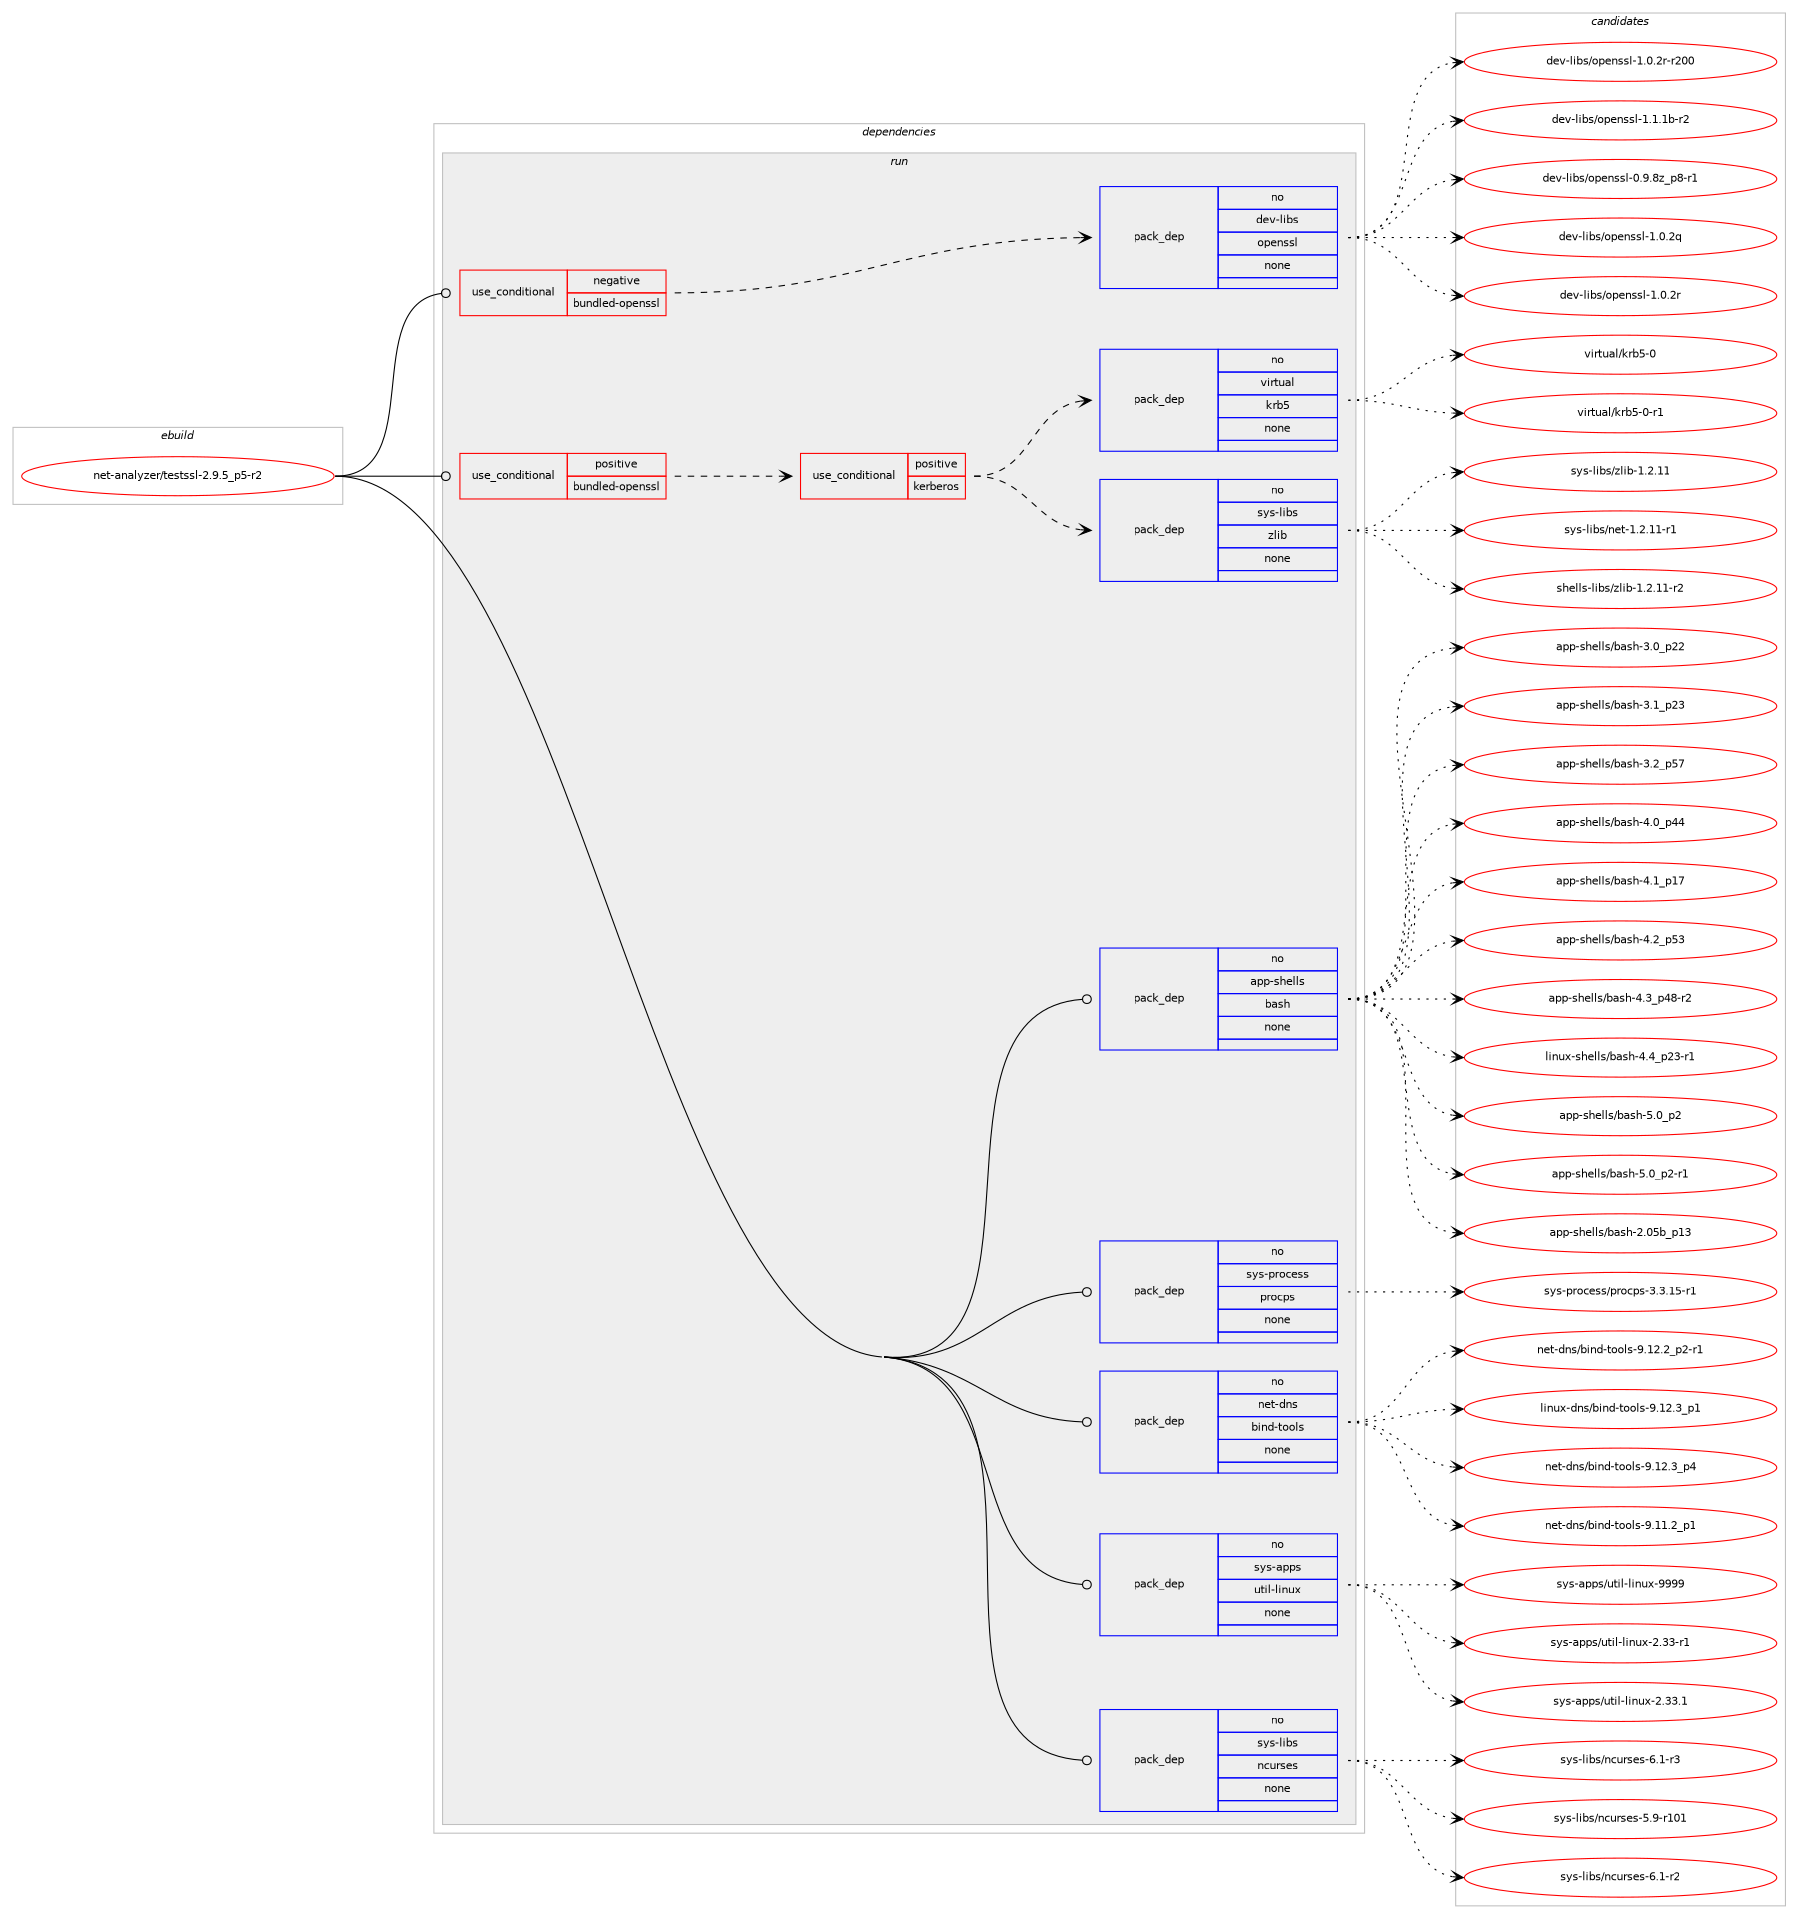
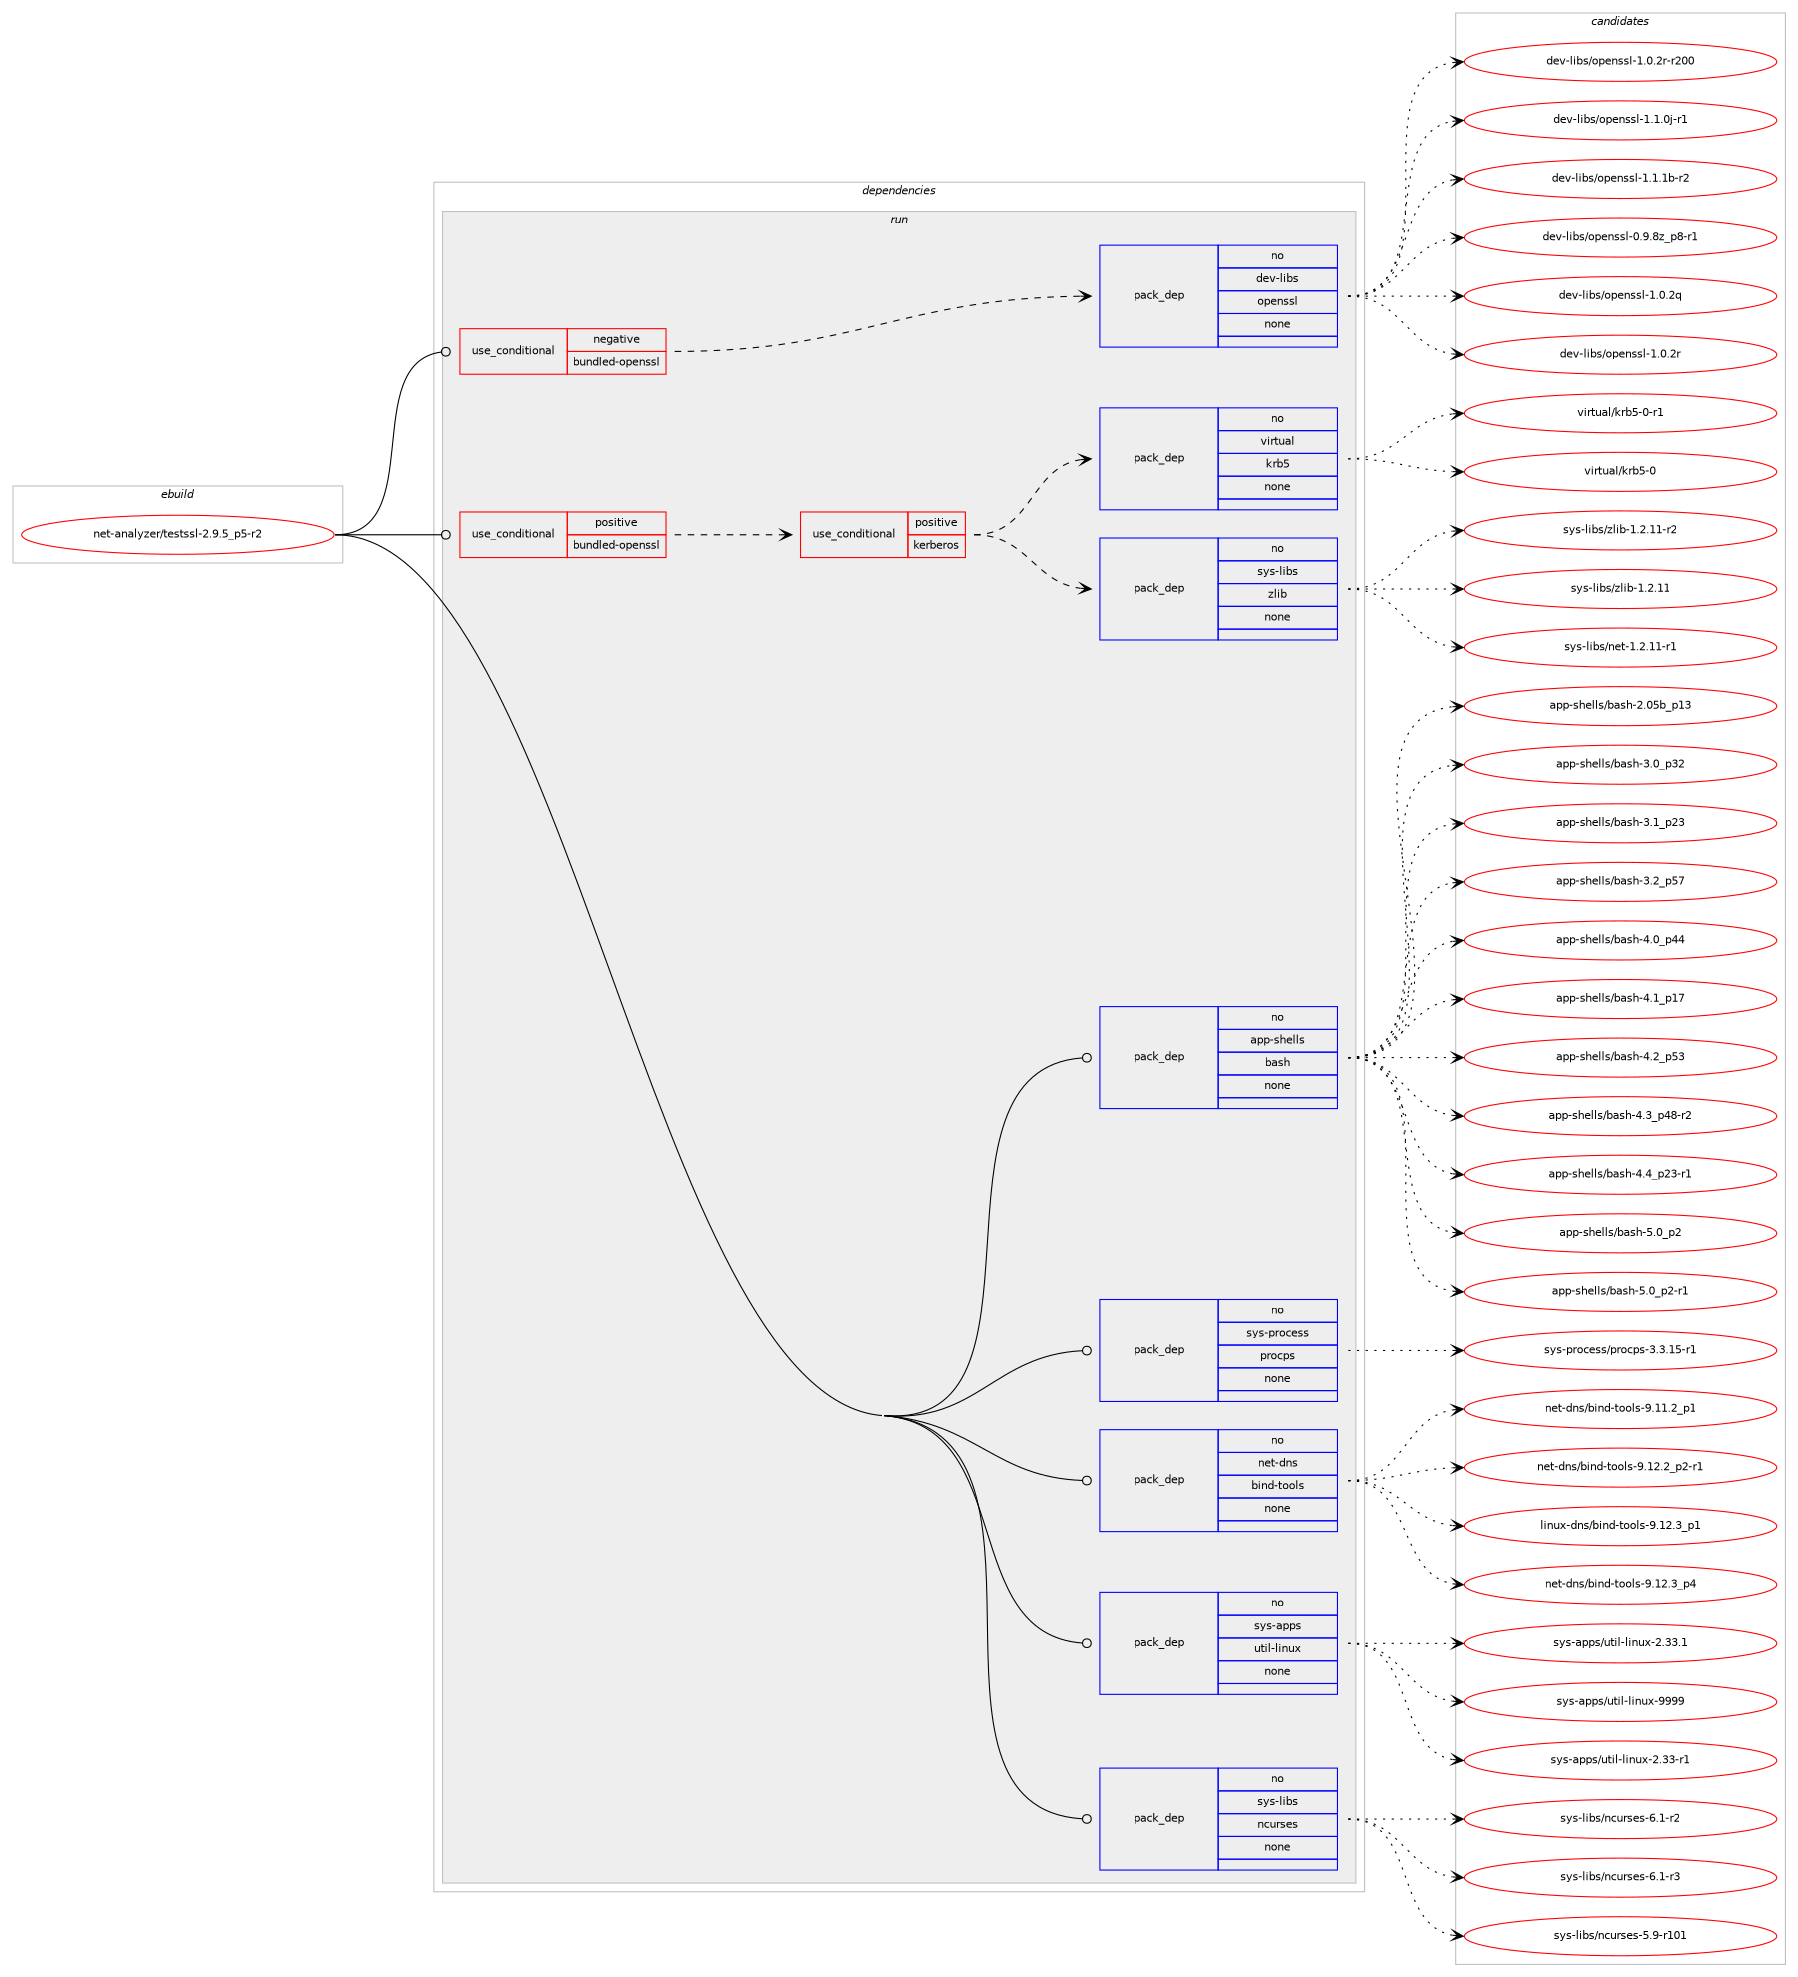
none -> (1621, 120)
(1621, 589) -> (1621, 530)
(1621, 648) -> (1621, 765)
(1621, 1058) -> (1621, 1175)
